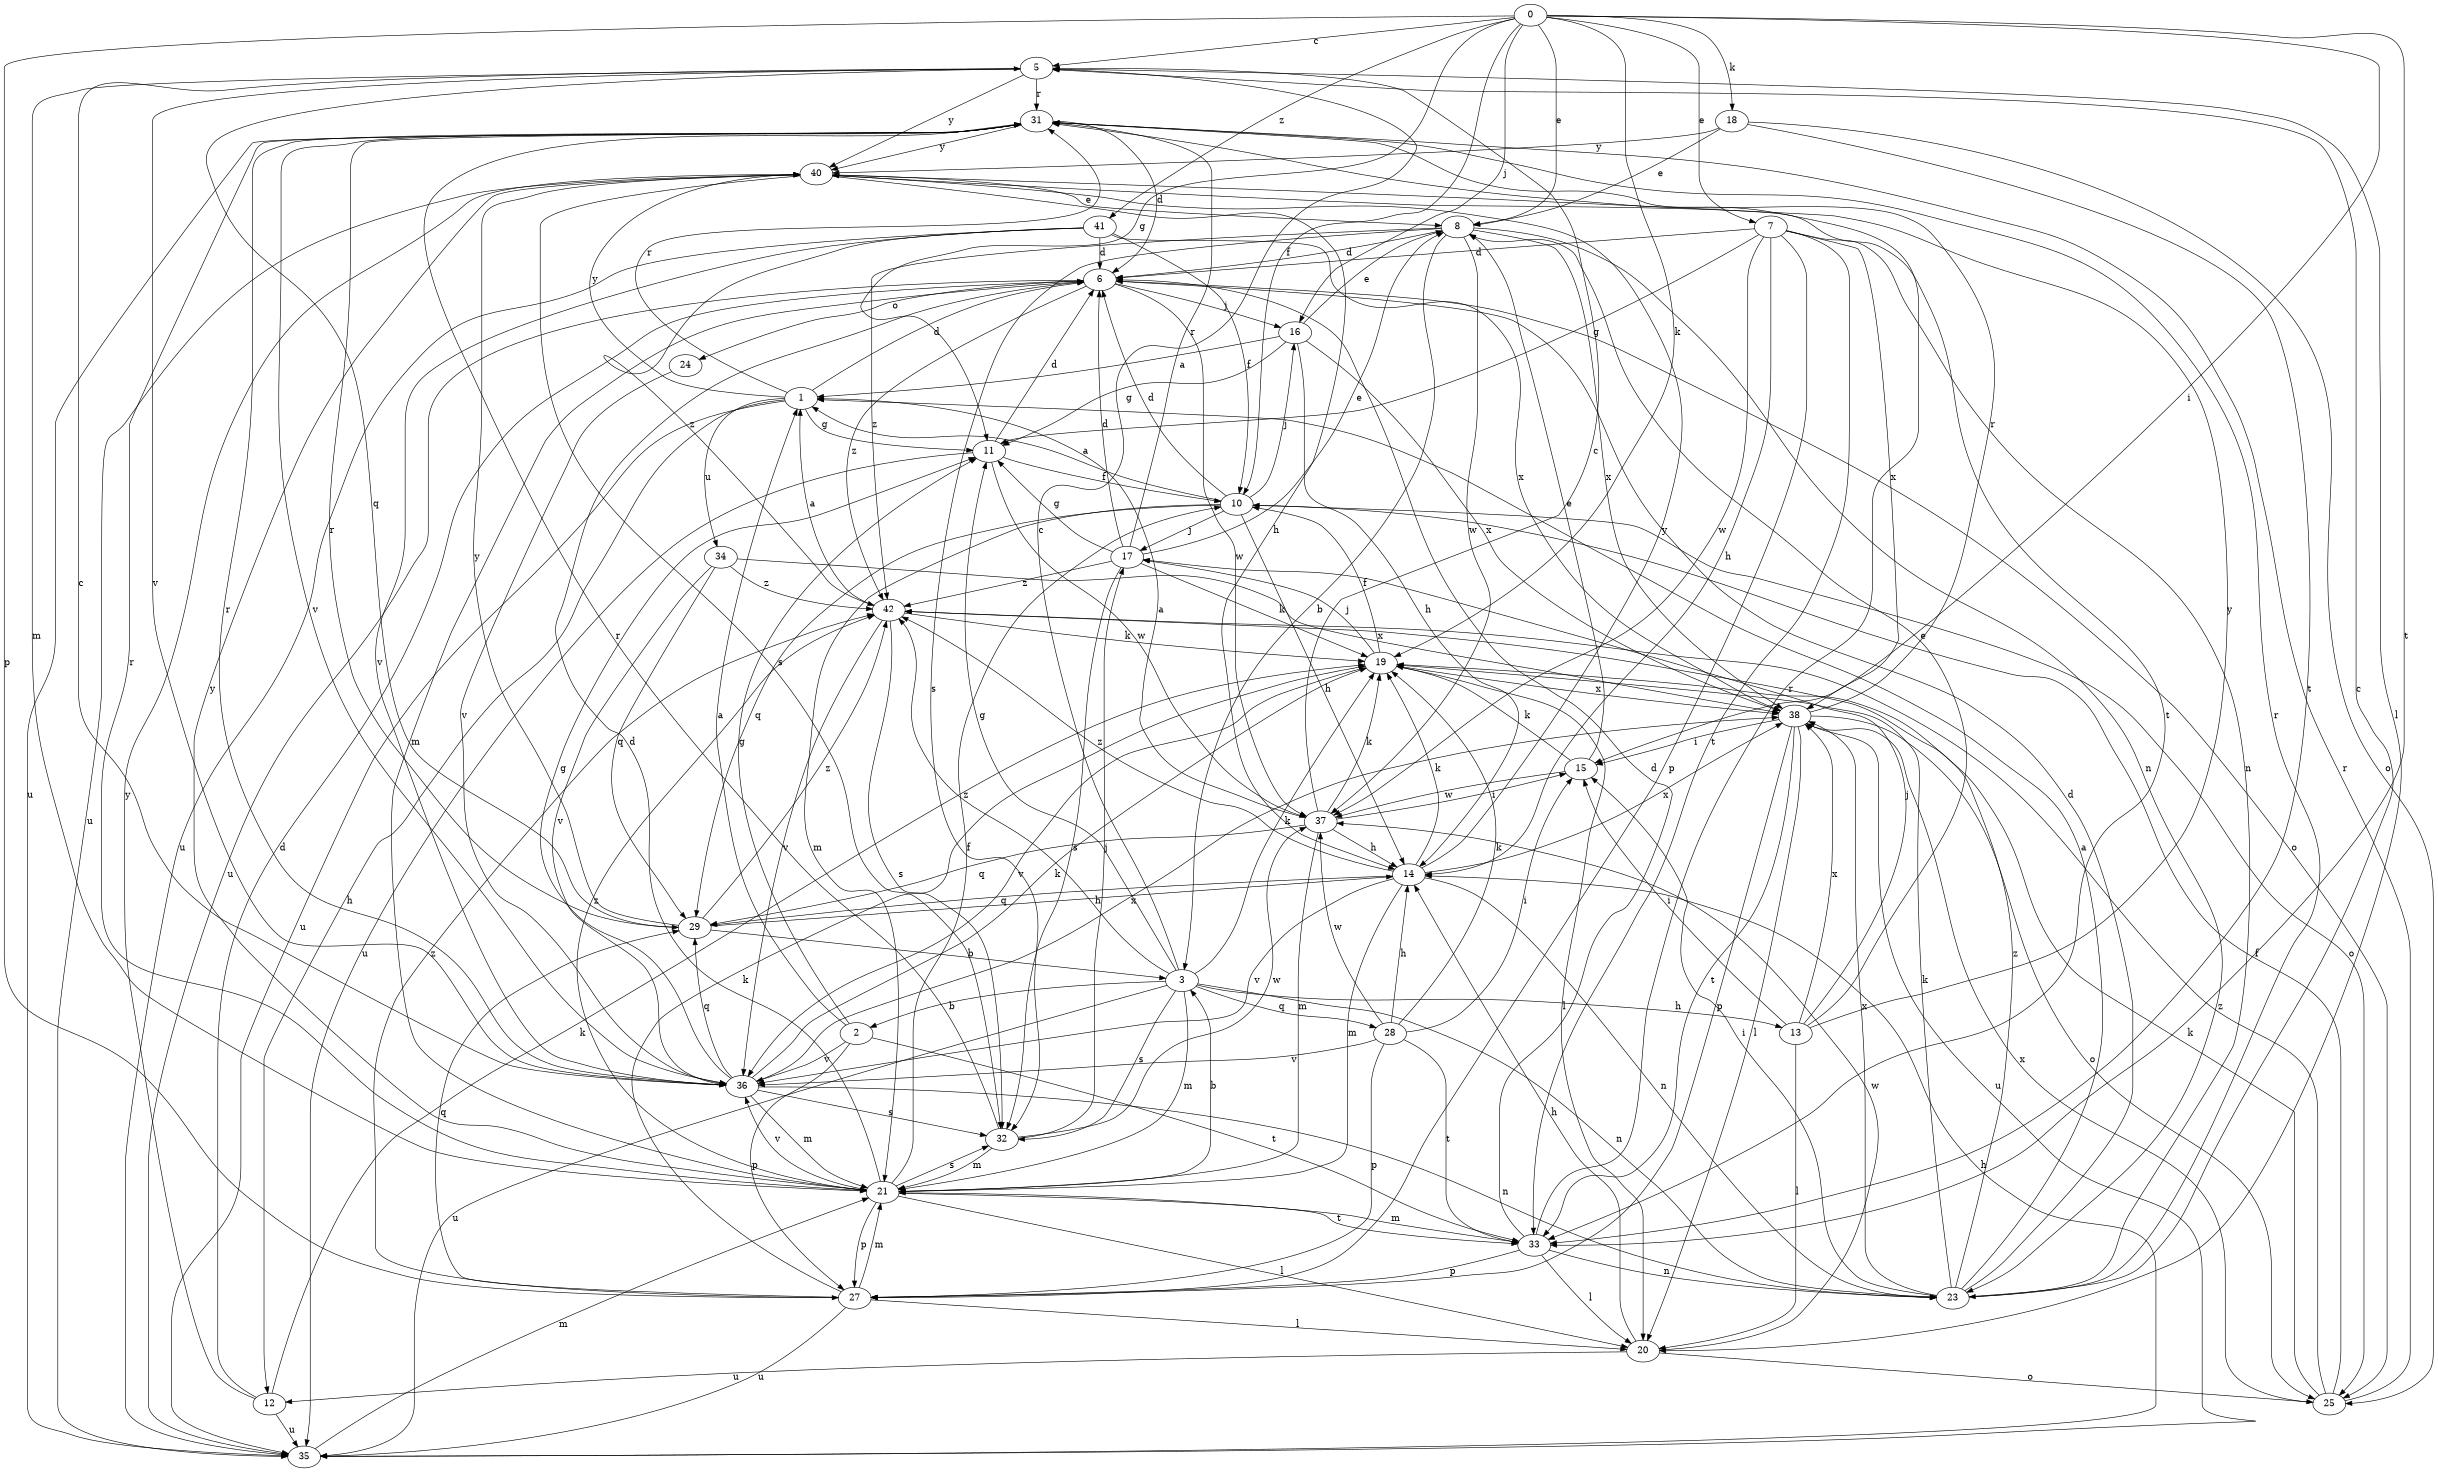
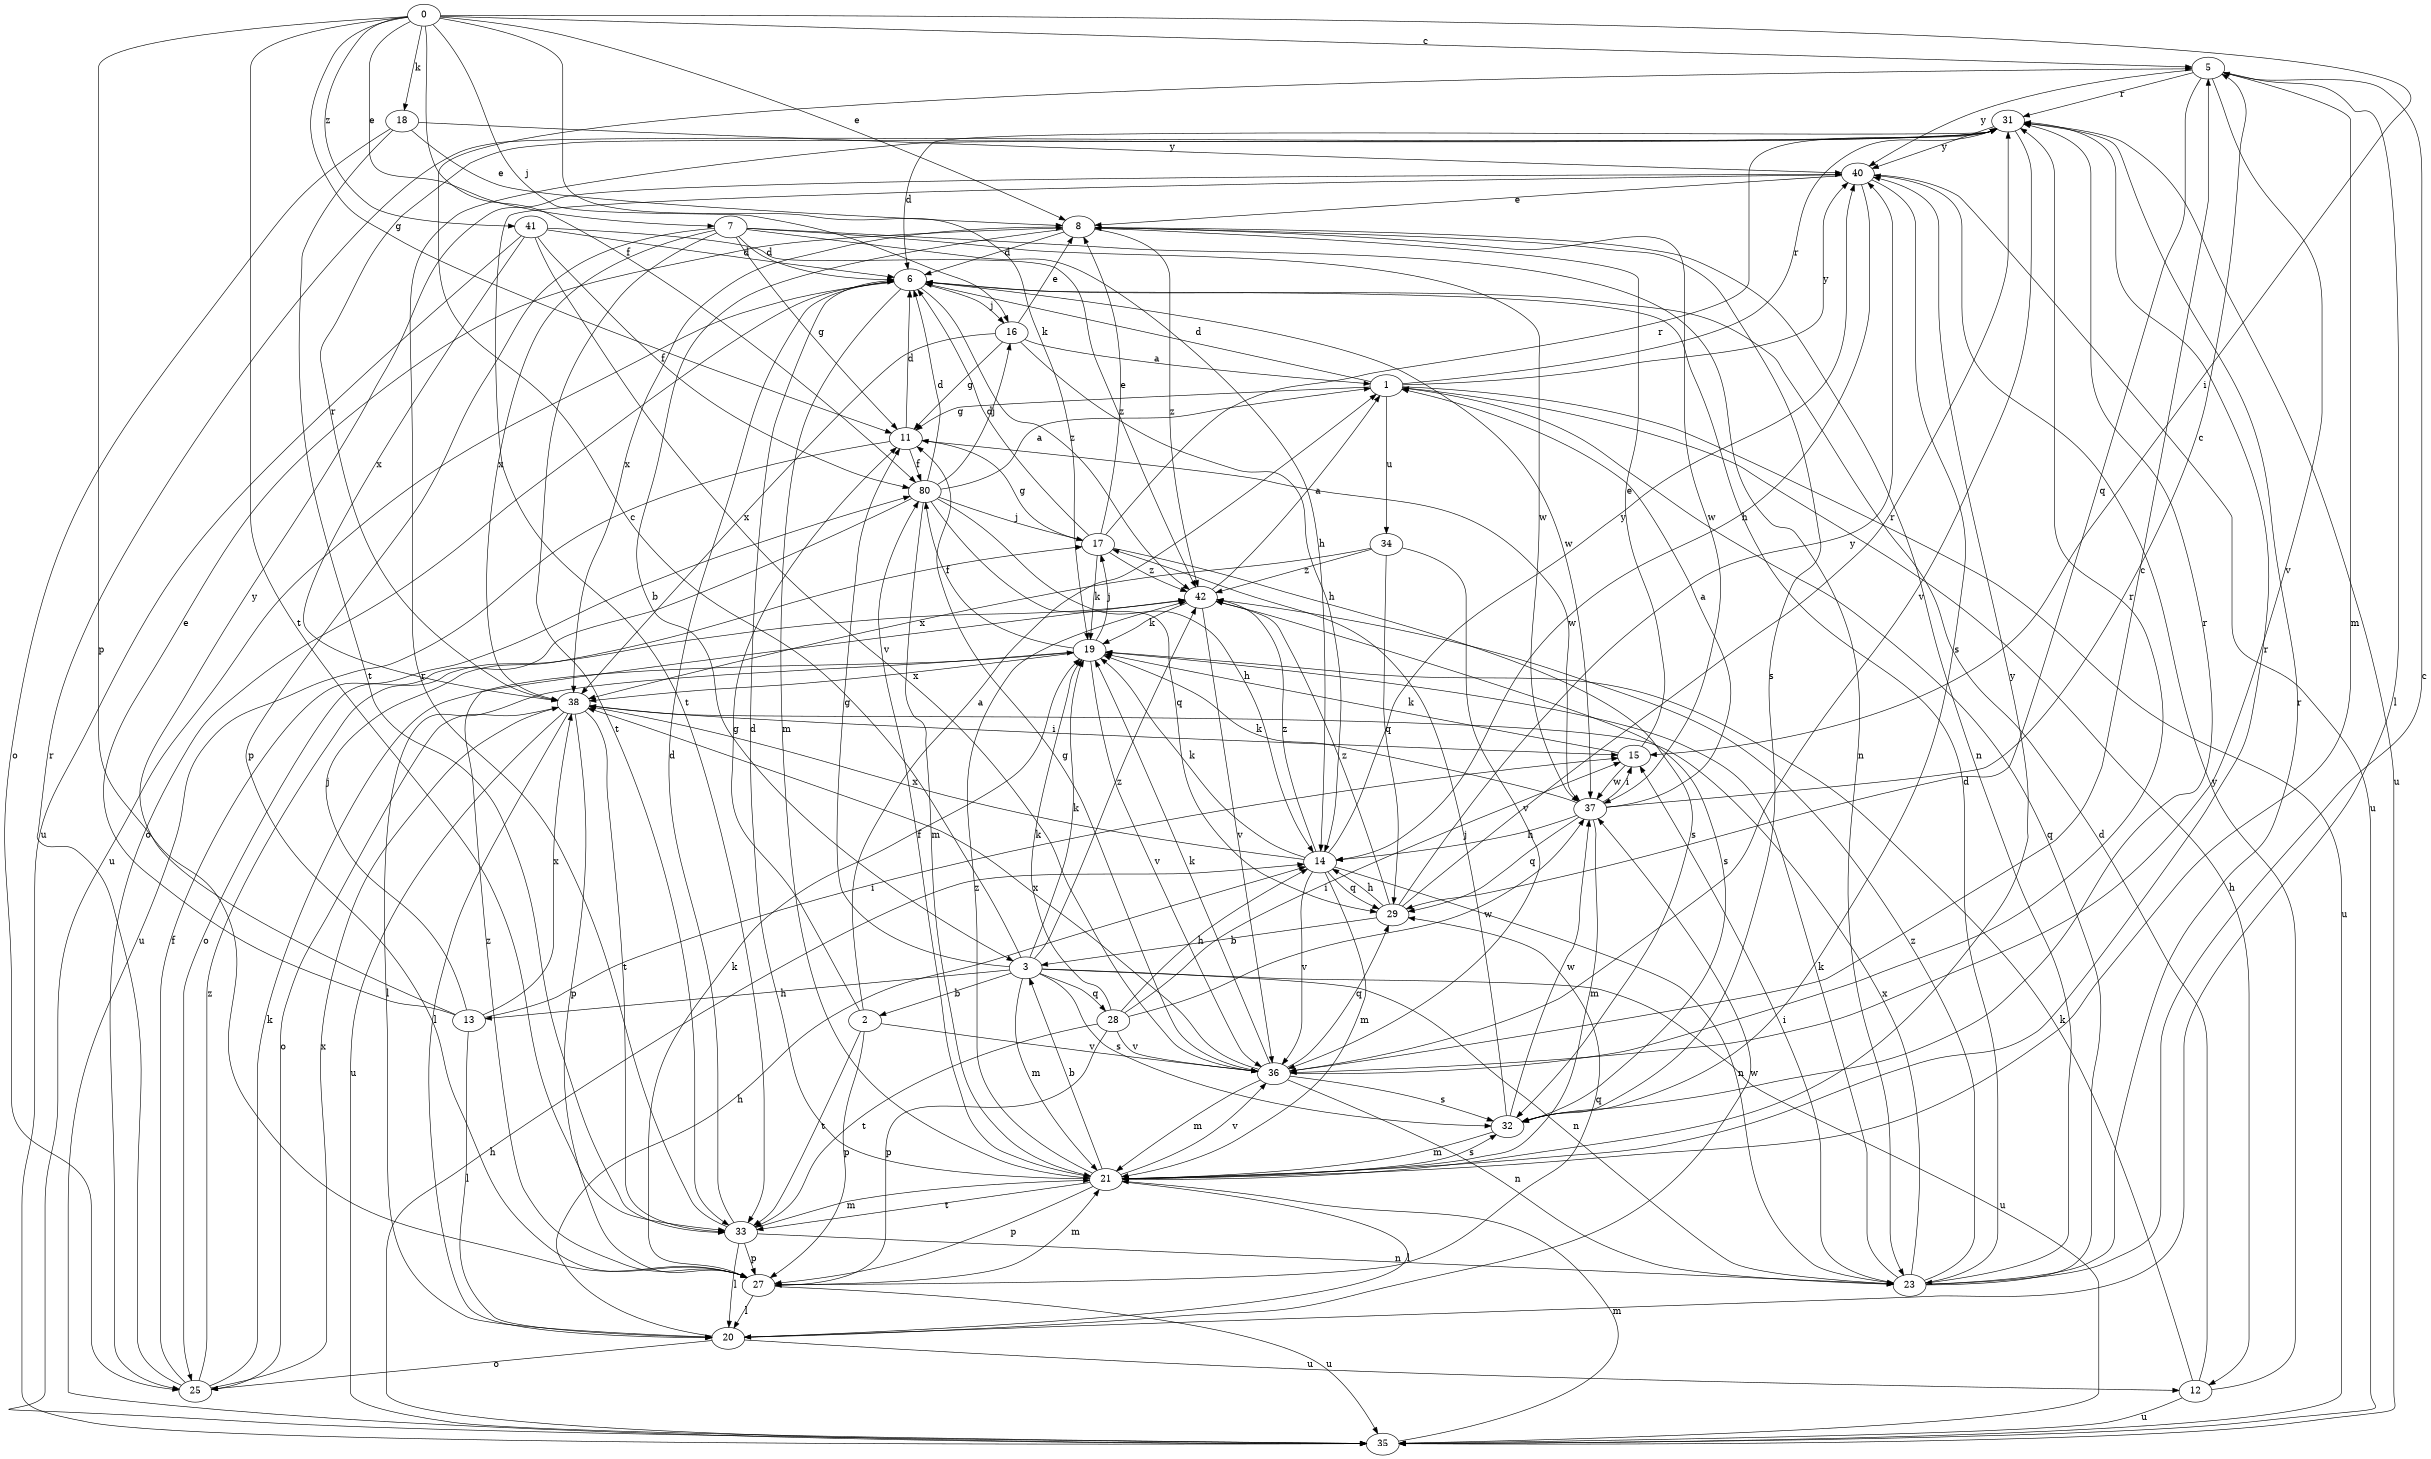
(686, 366) -> none
(1237, 504) -> (925, 492)
(2084, 848) -> (2050, 836)
